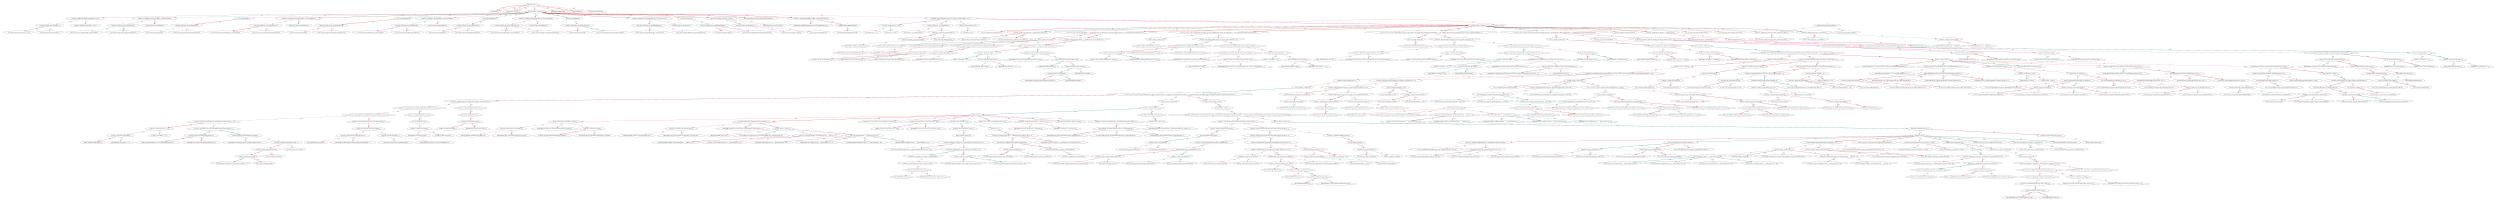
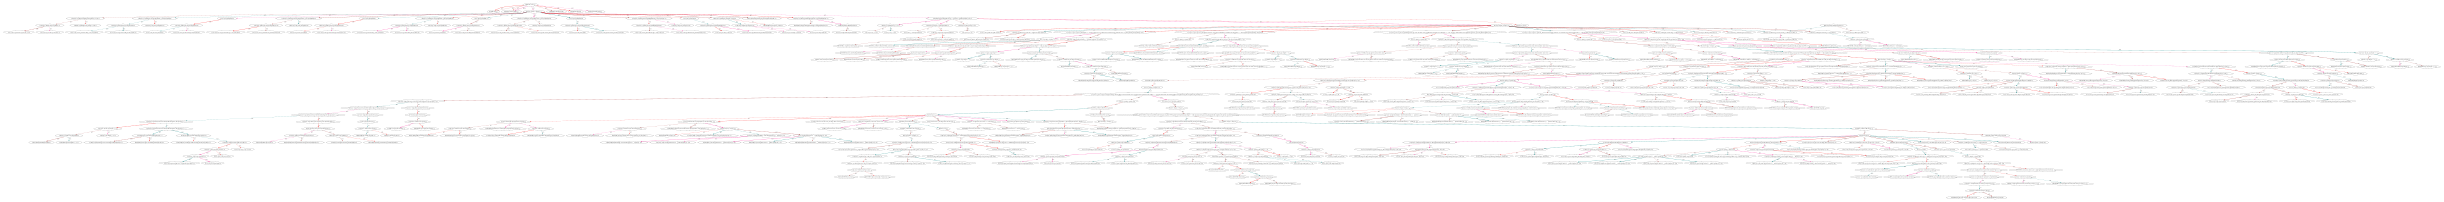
(1814, 39) -> none
